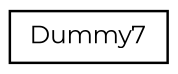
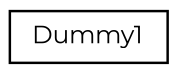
(89, 37) -> (89, 37)
